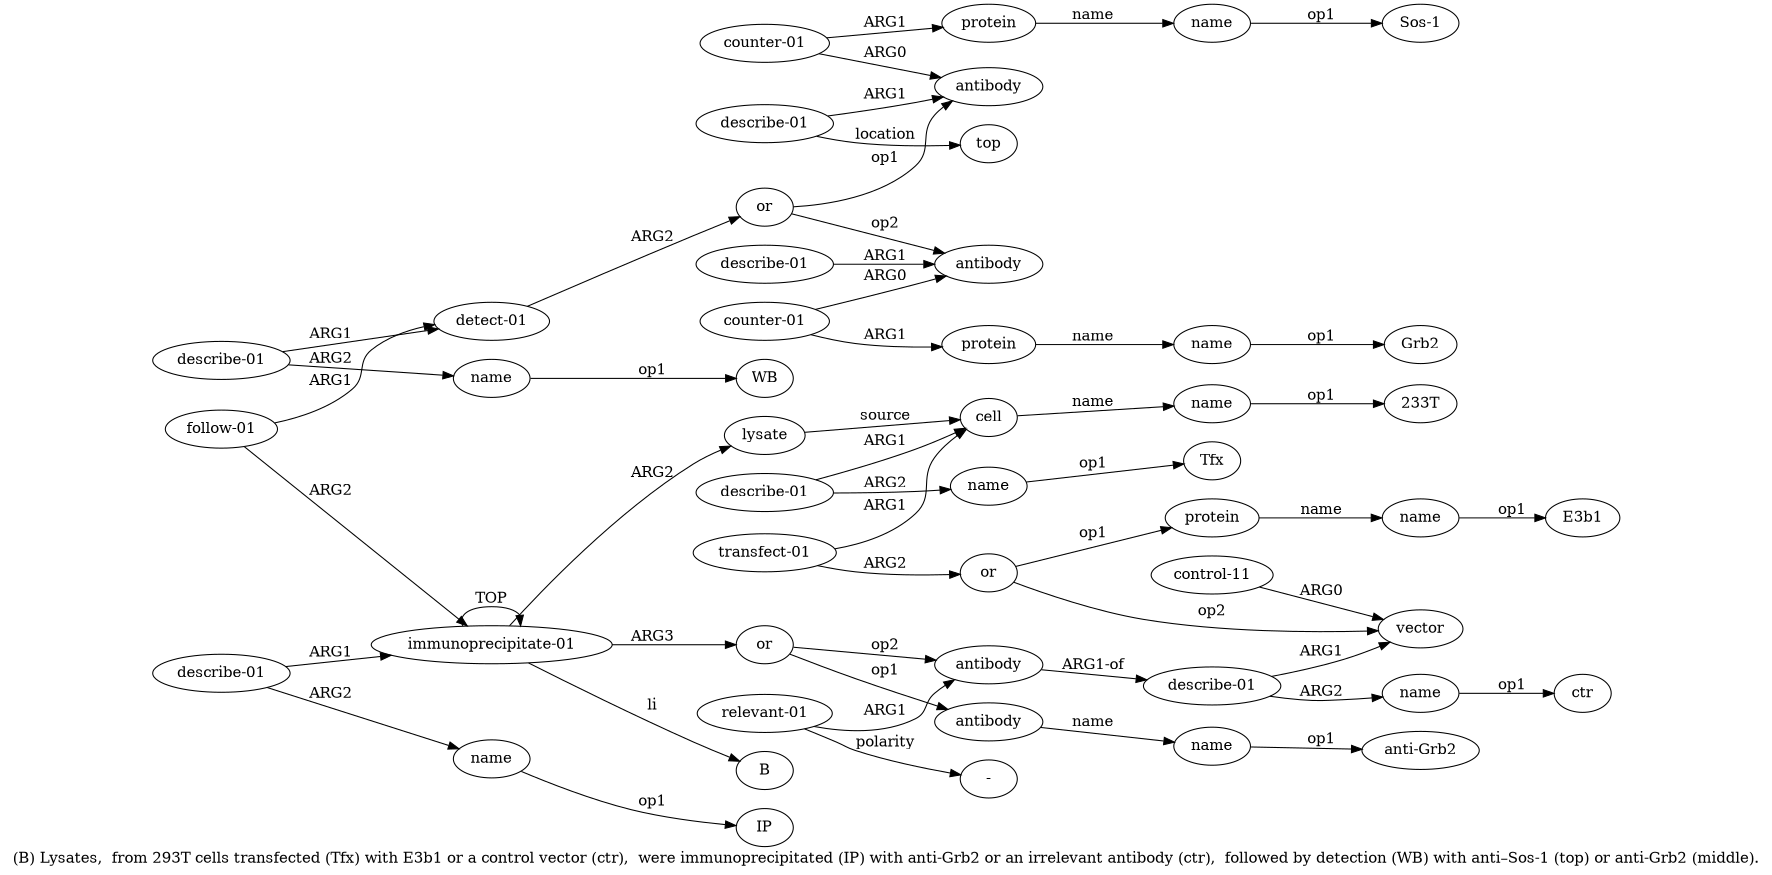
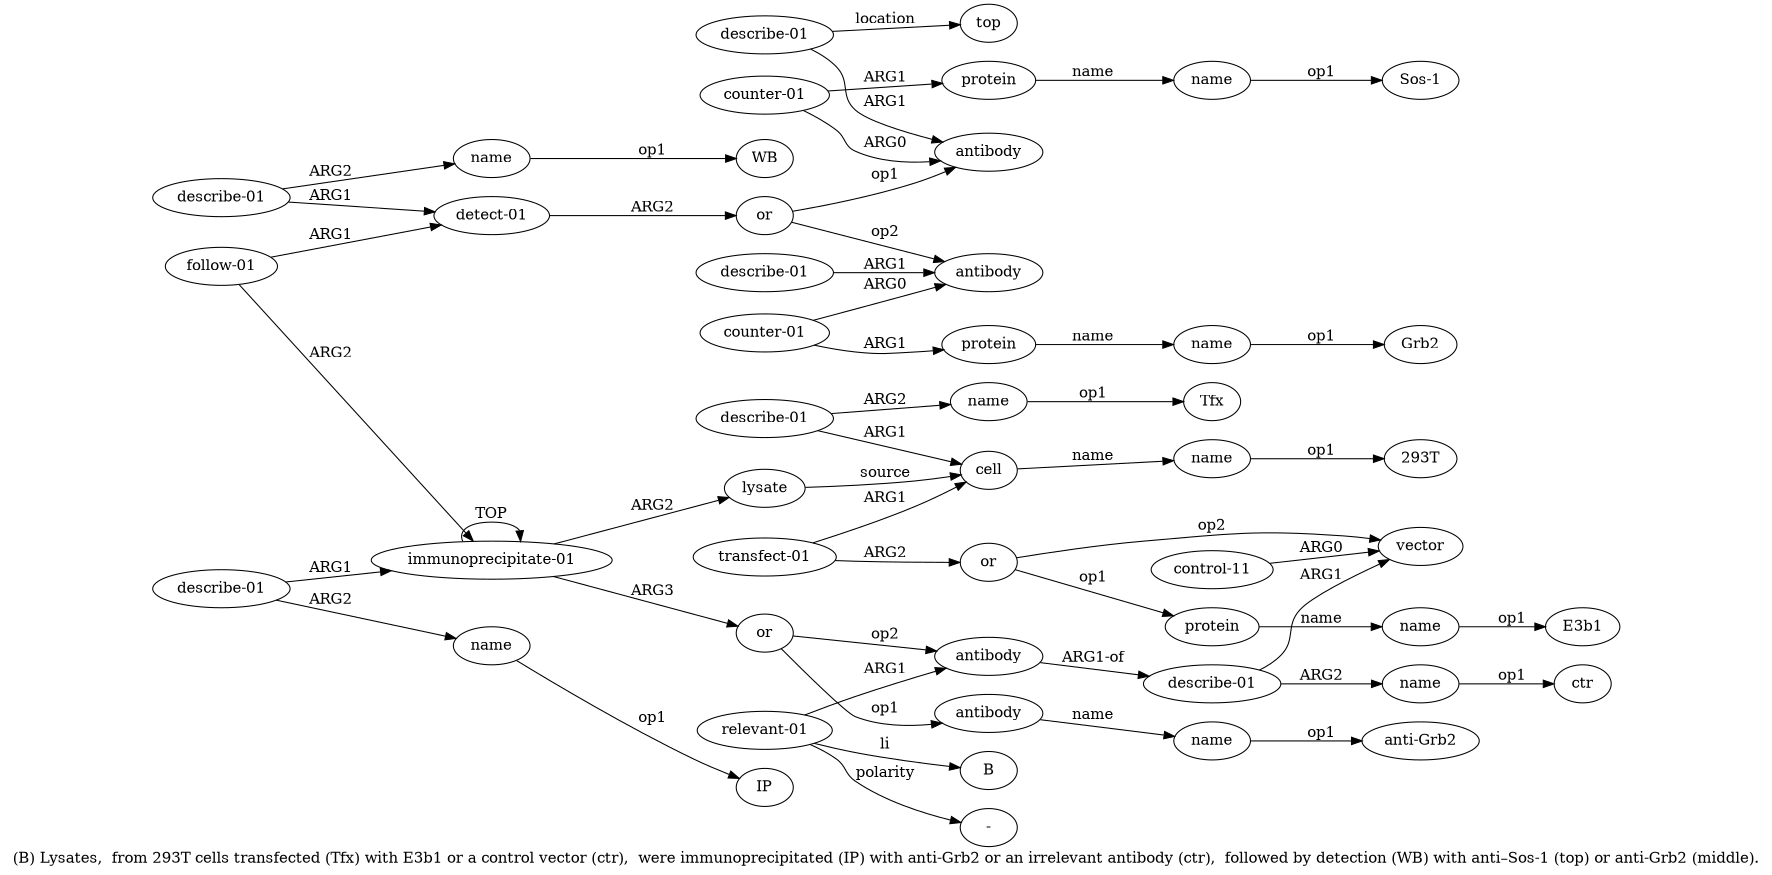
(1421, 404) -> (1421, 459)
(628, 712) -> (881, 757)
